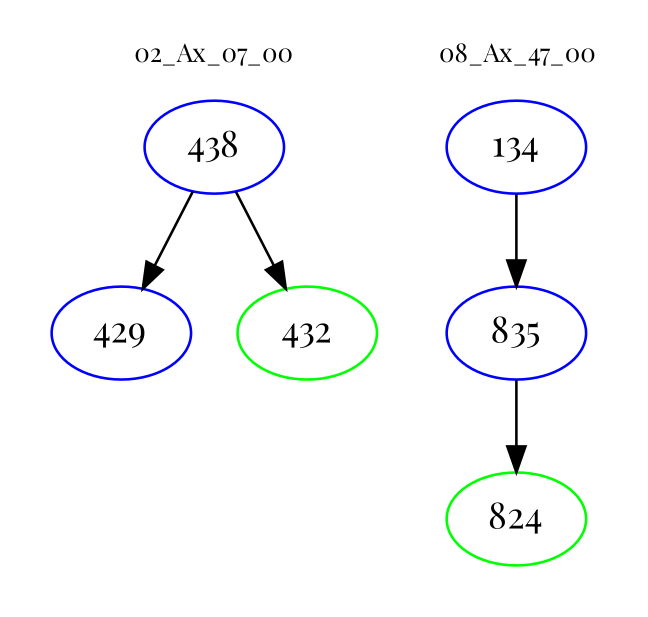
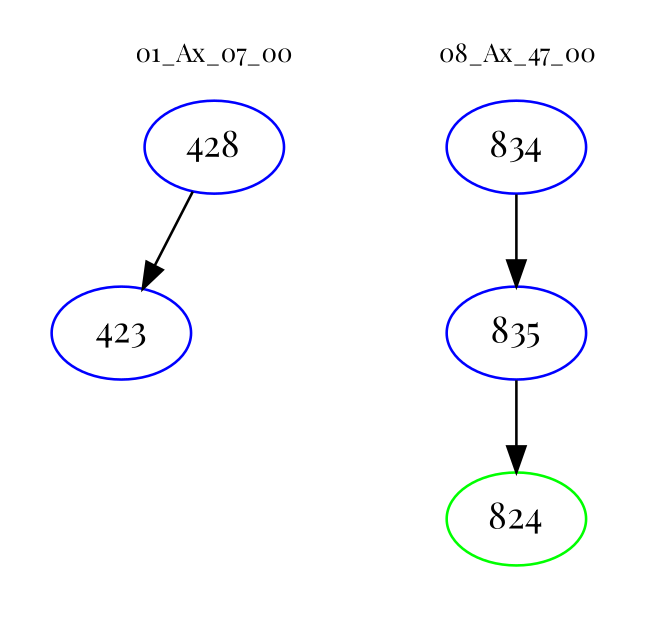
(214, 56) -> (214, 56)
(214, 147) -> (214, 147)
(516, 147) -> (516, 147)
(121, 333) -> (121, 333)
(307, 333) -> none
